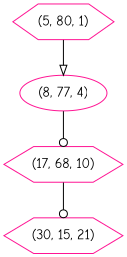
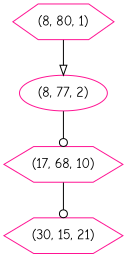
(63, 22) -> (63, 22)
(63, 93) -> (63, 93)
